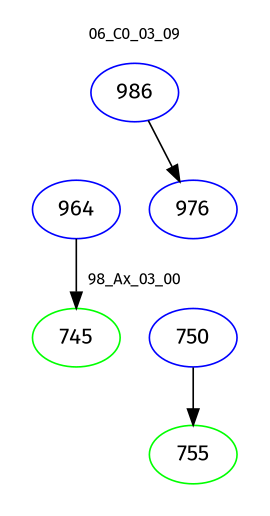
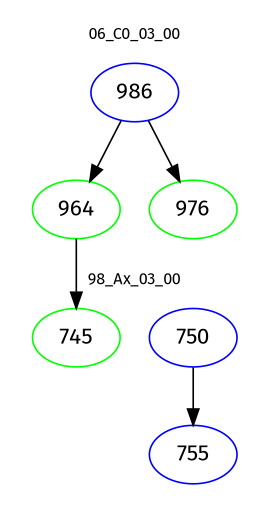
(135, 35) -> (135, 35)
none -> (109, 144)
(76, 209) -> (76, 209)
(193, 209) -> (193, 209)
(193, 455) -> (193, 455)
